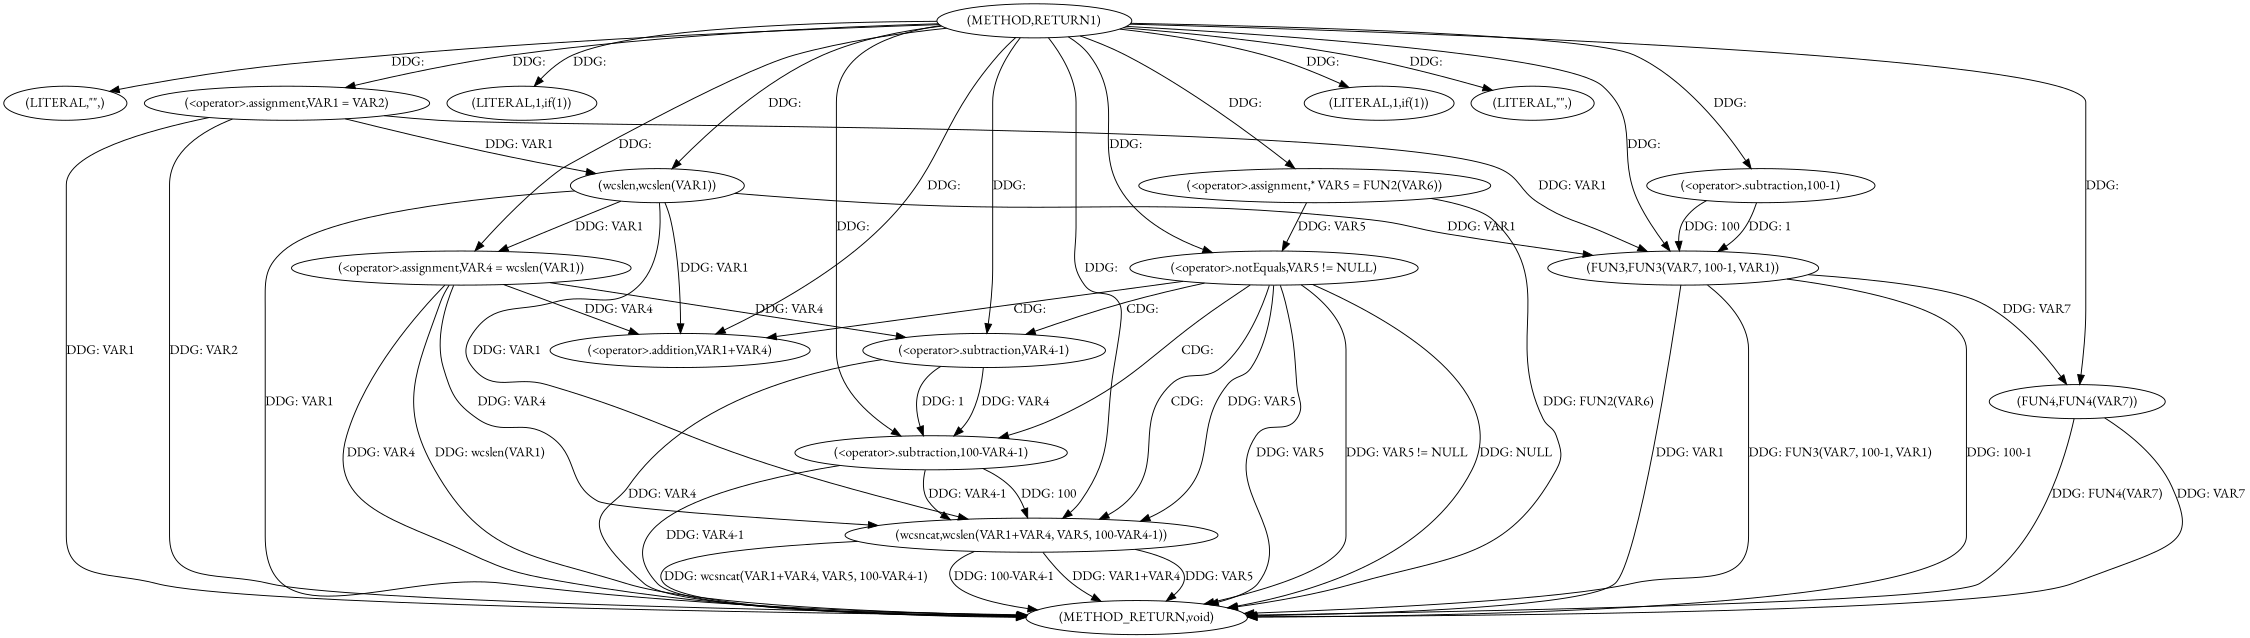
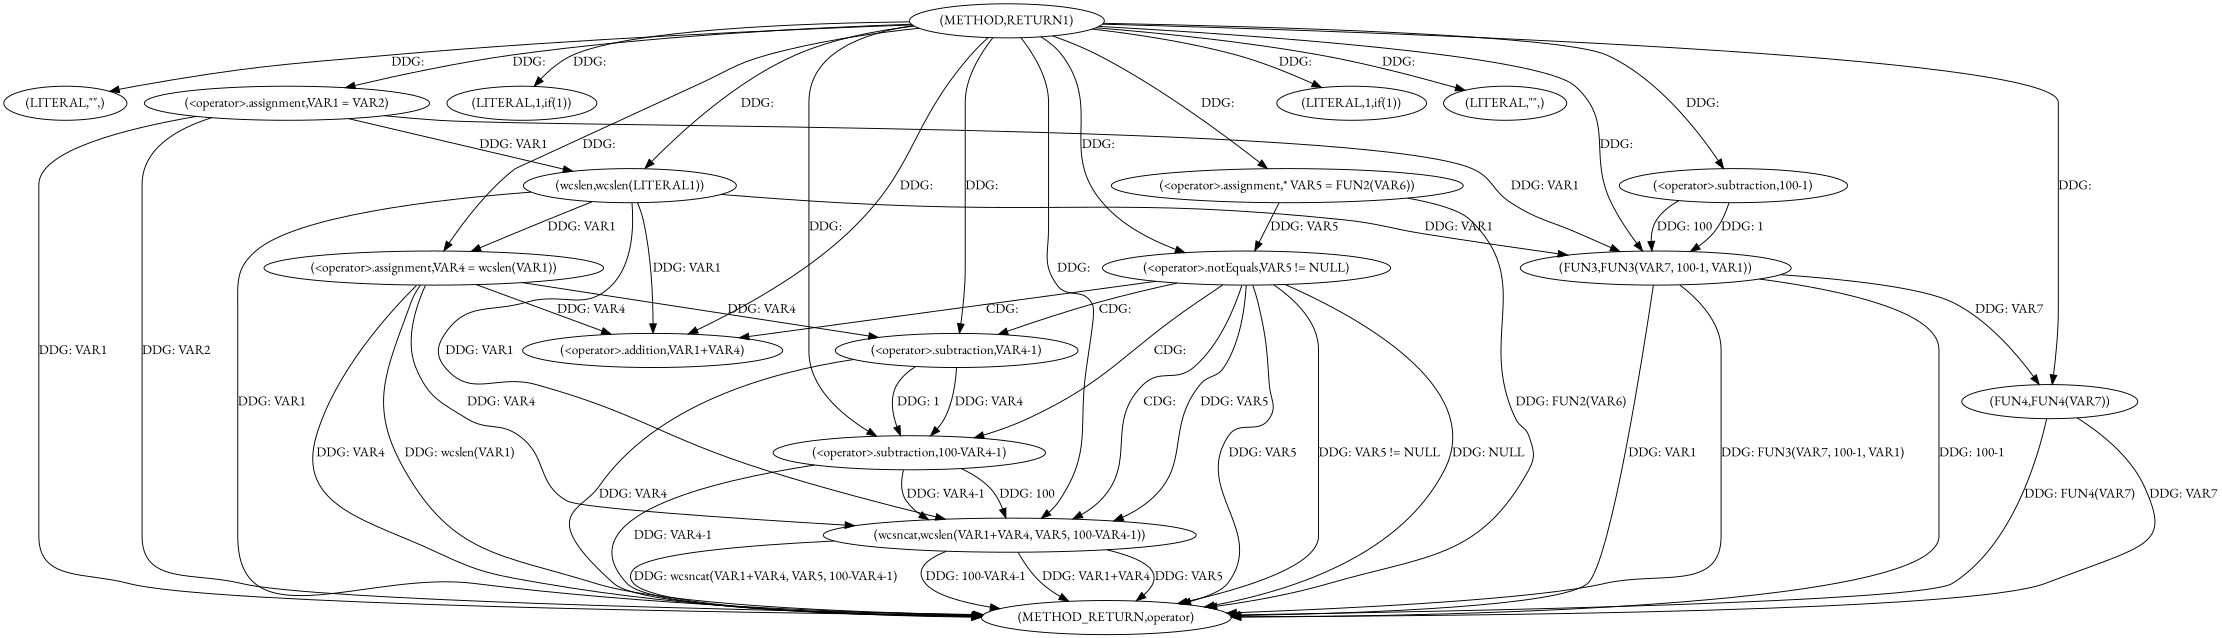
(657, 186) -> (630, 186)
(1137, 618) -> (1106, 618)
